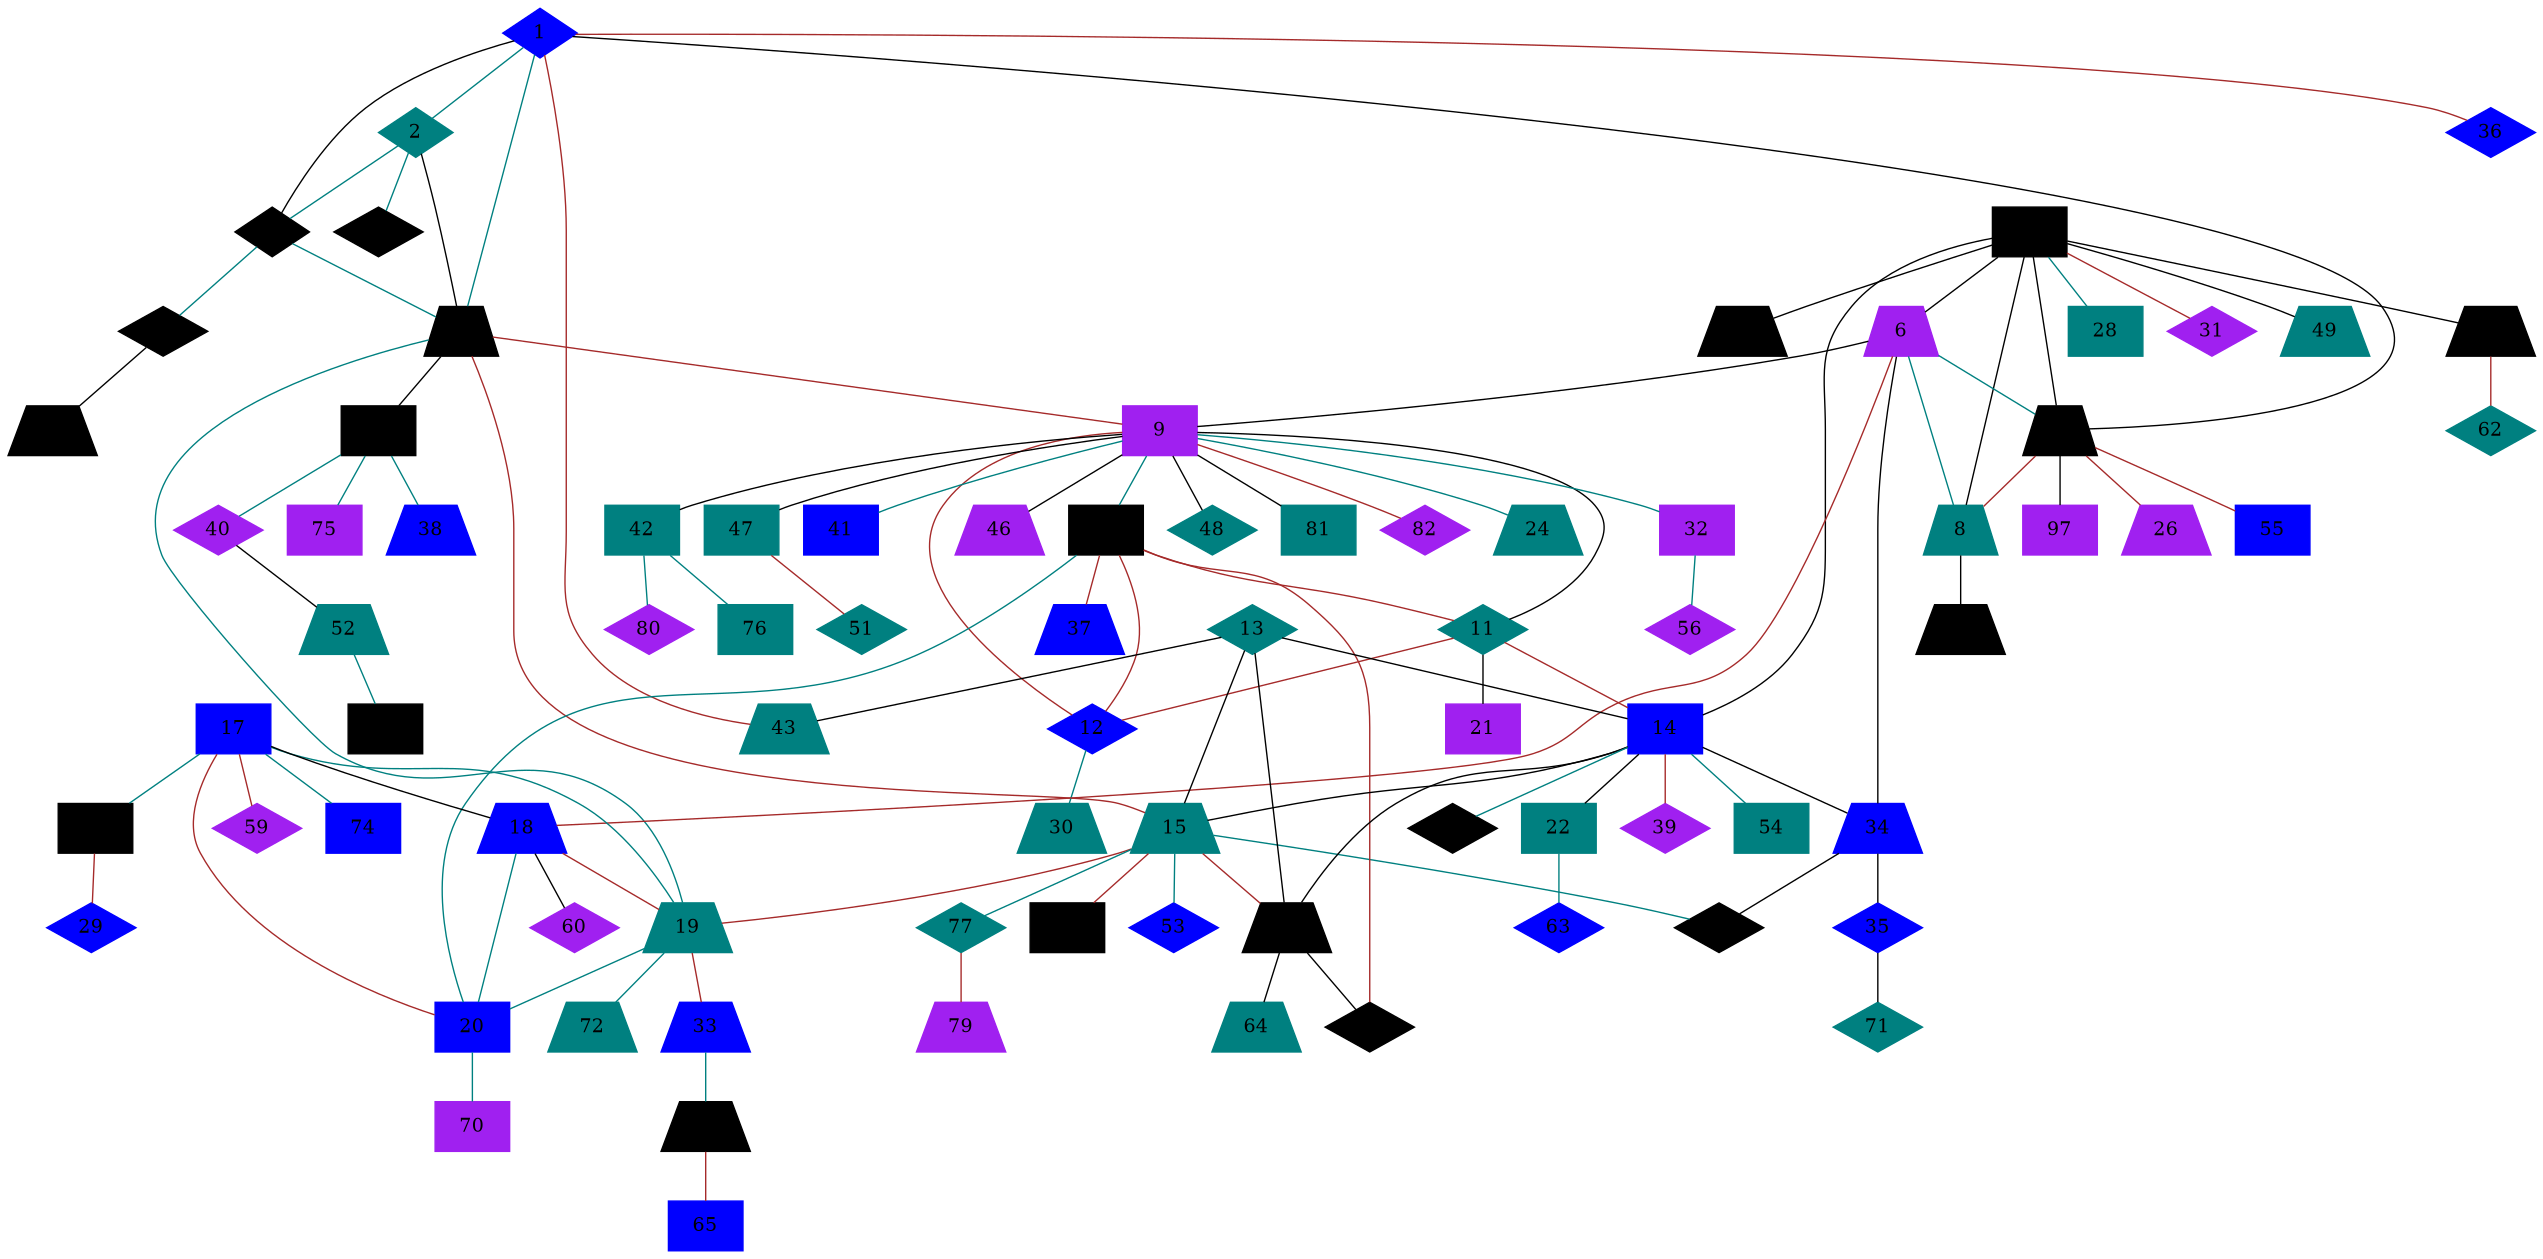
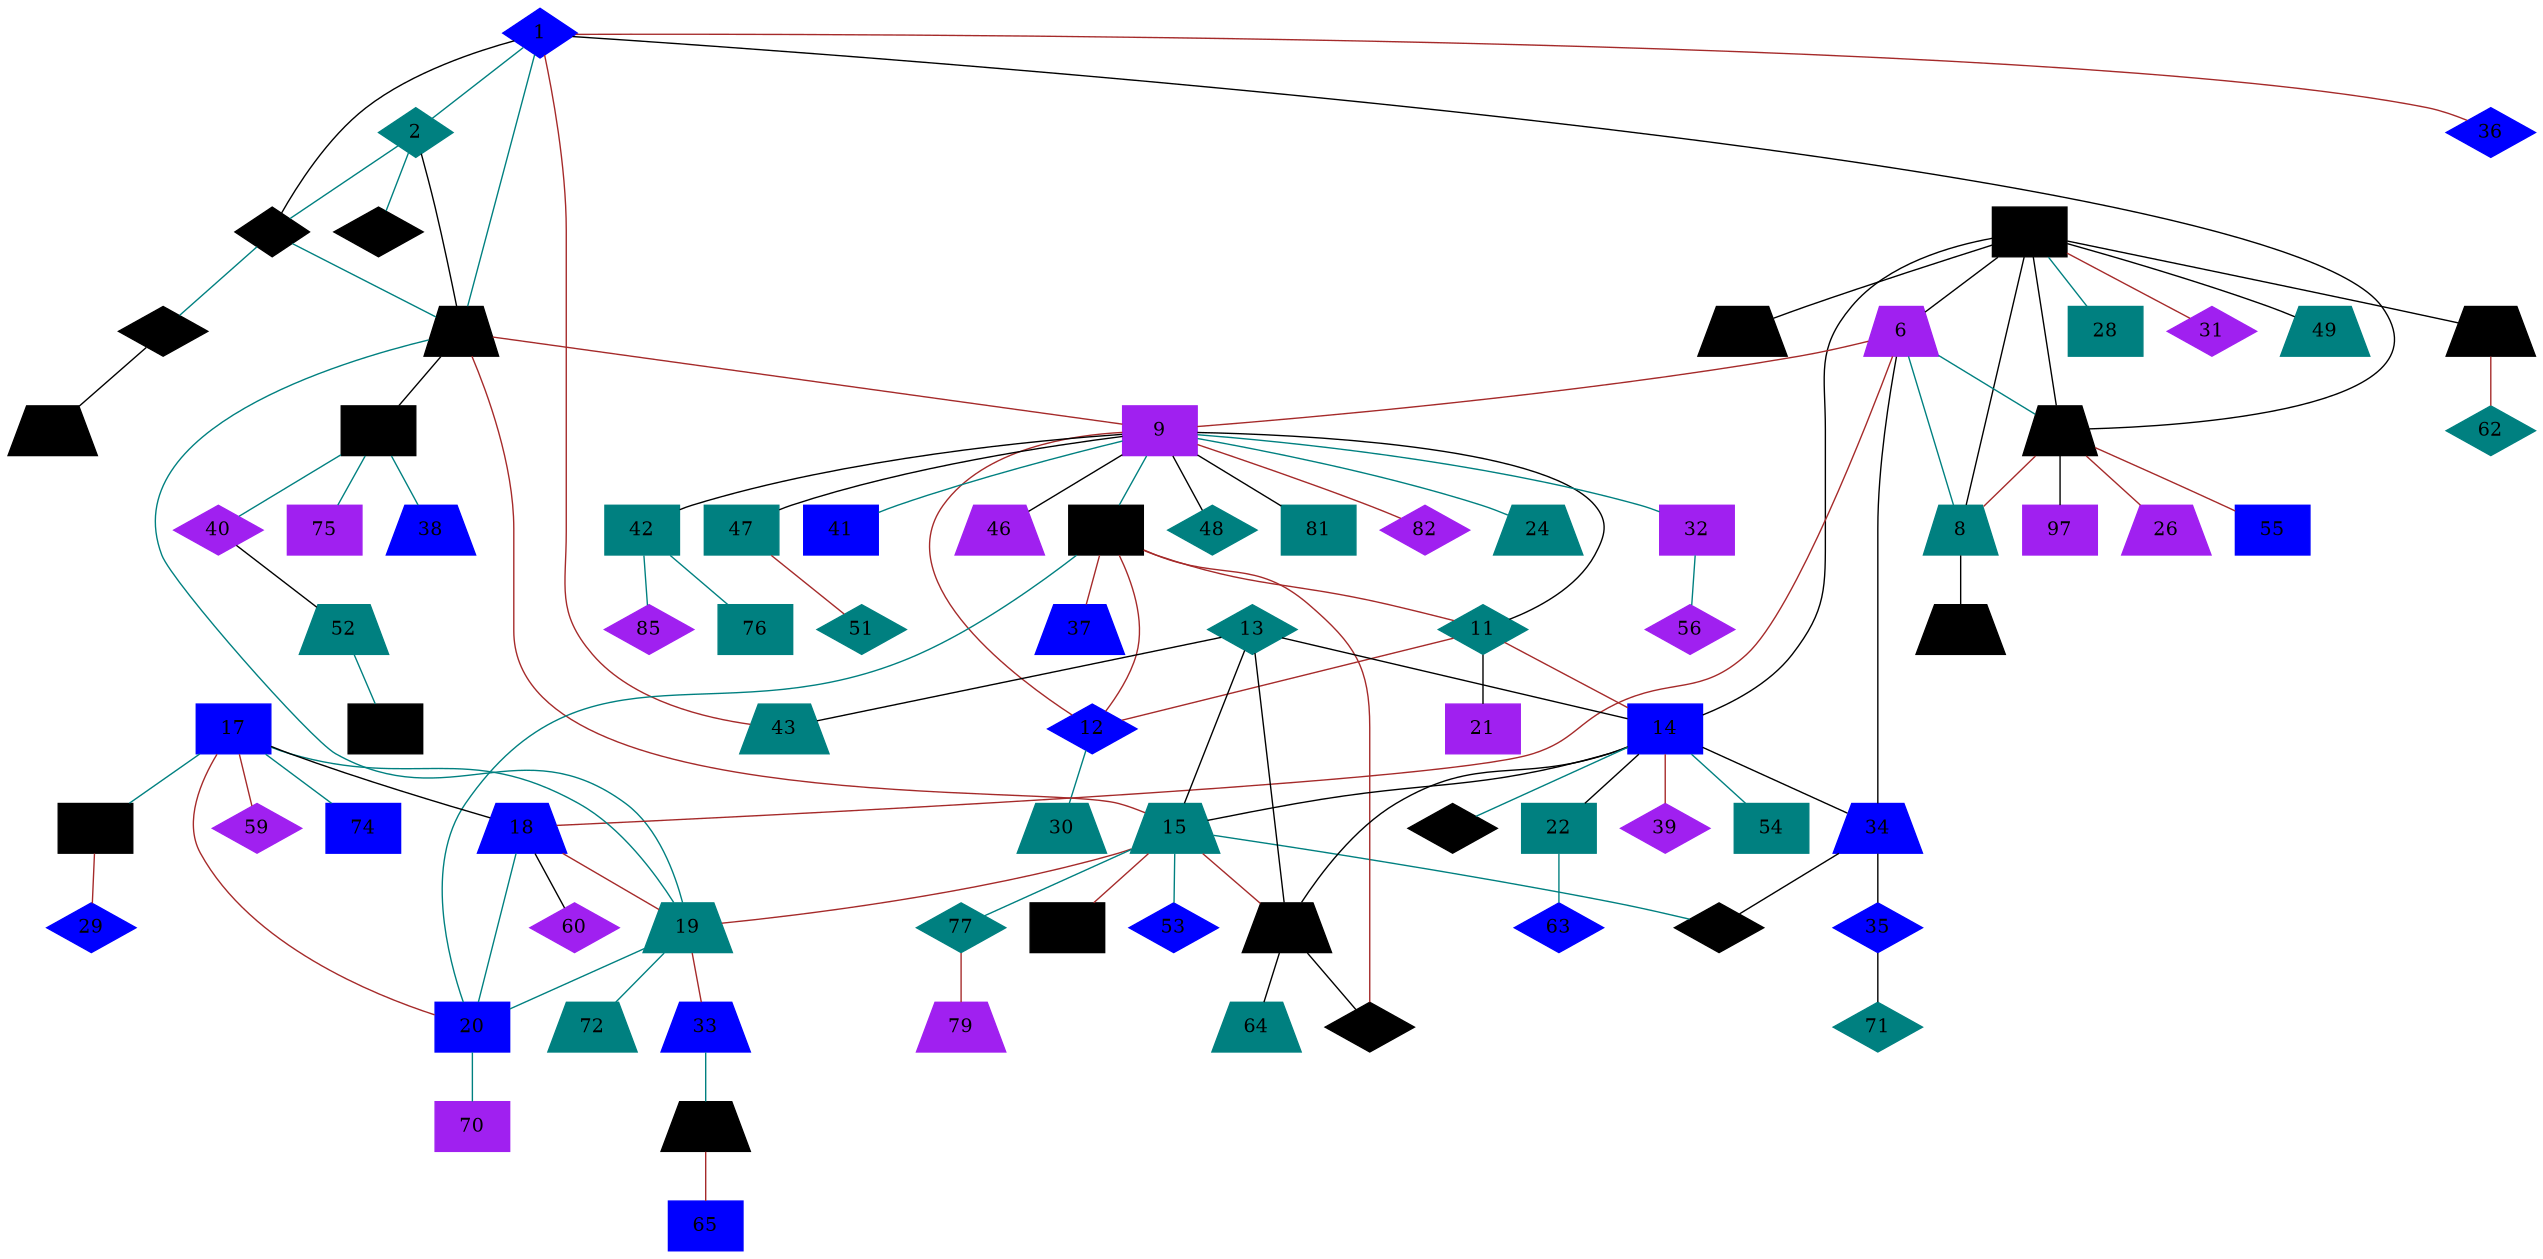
(1534, 394) -> (1534, 394)
(649, 630) -> (649, 630)
